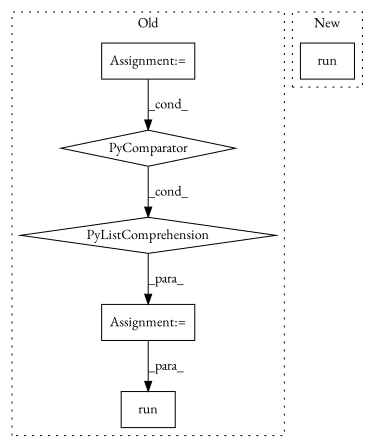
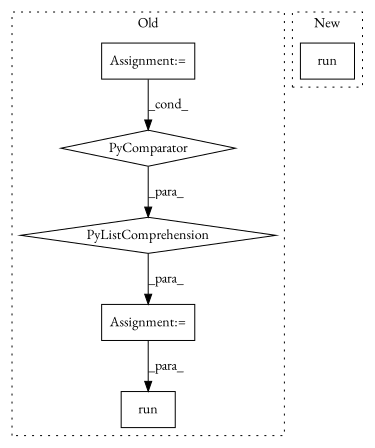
(168, 192) -> (166, 192)
